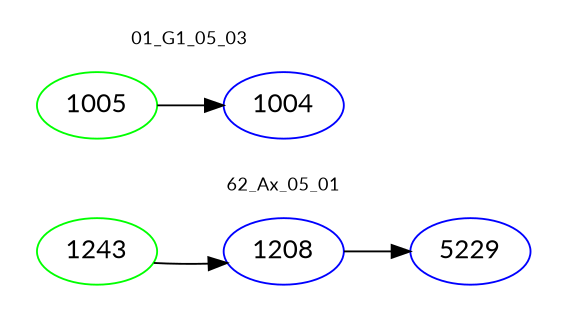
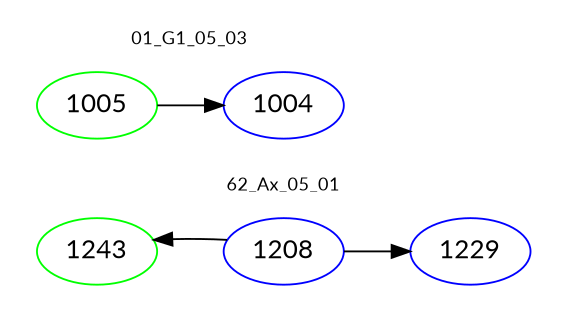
(470, 251) -> (470, 251)
(181, 264) -> (200, 239)
